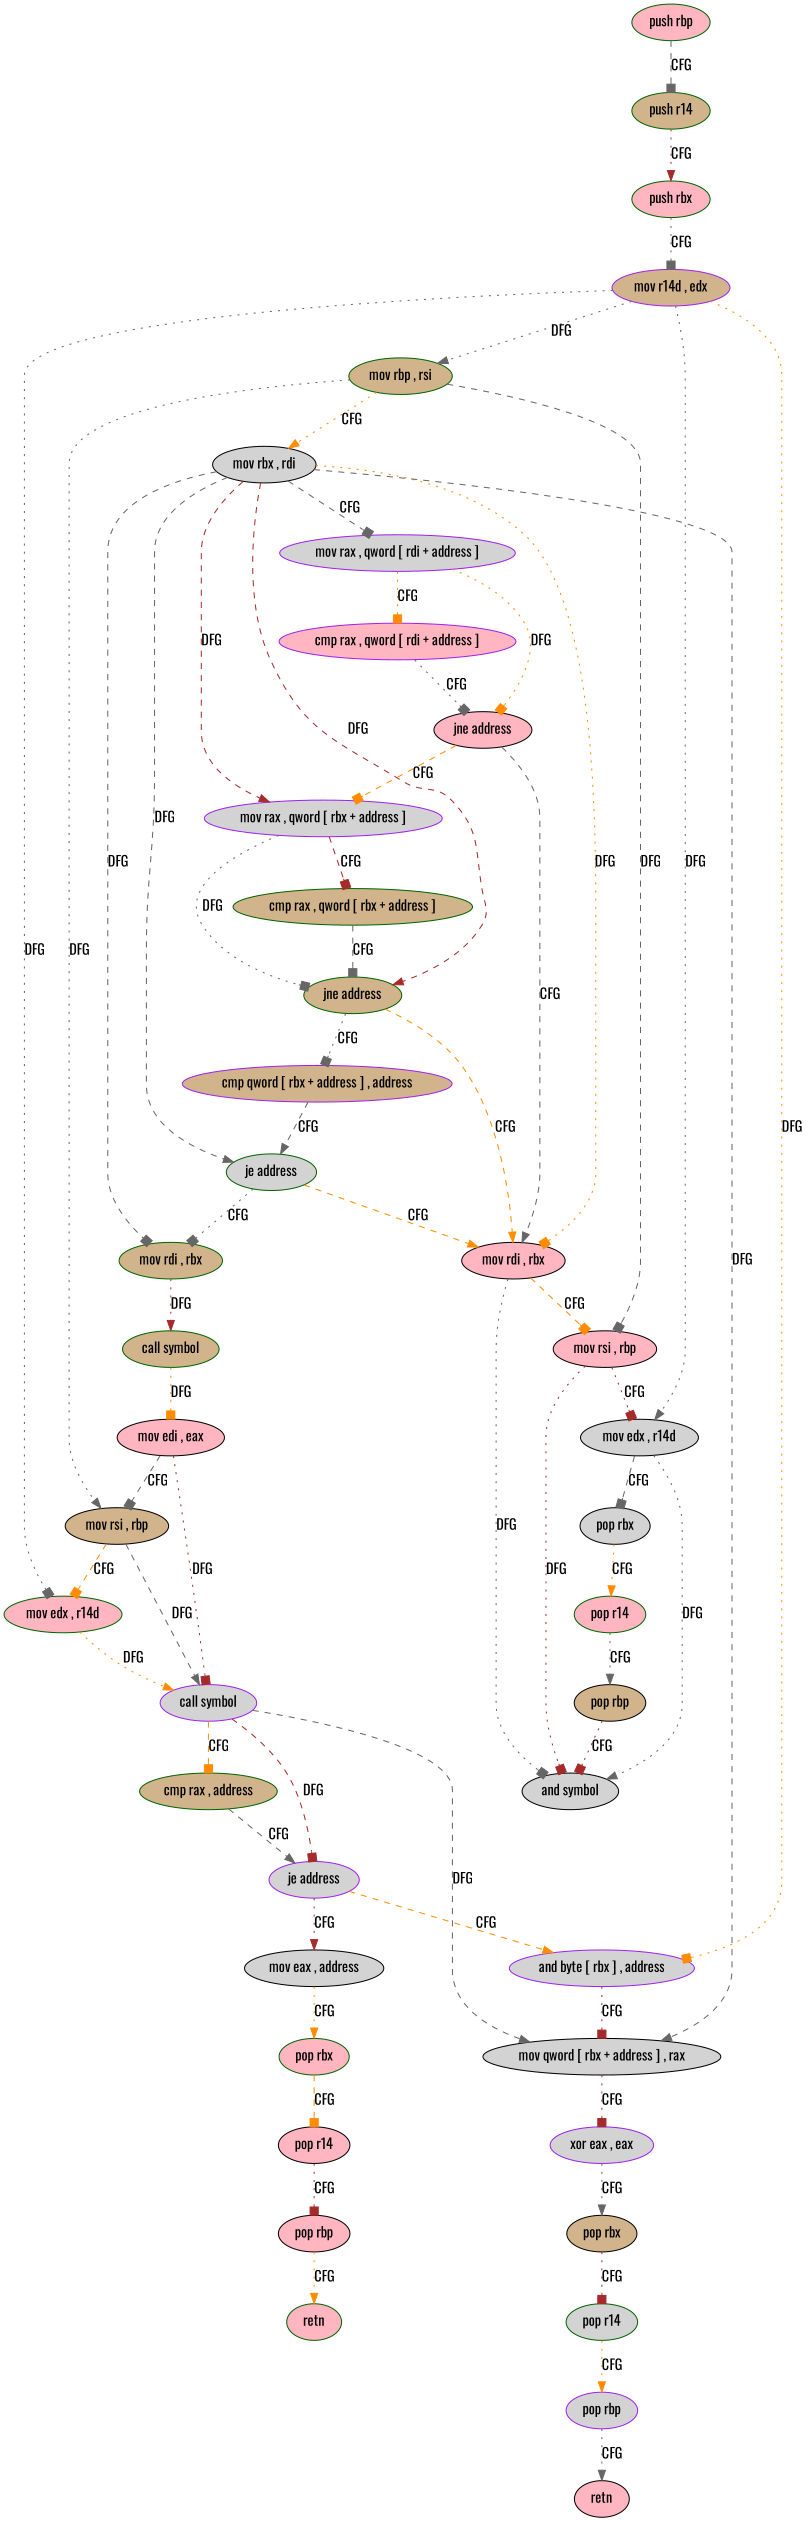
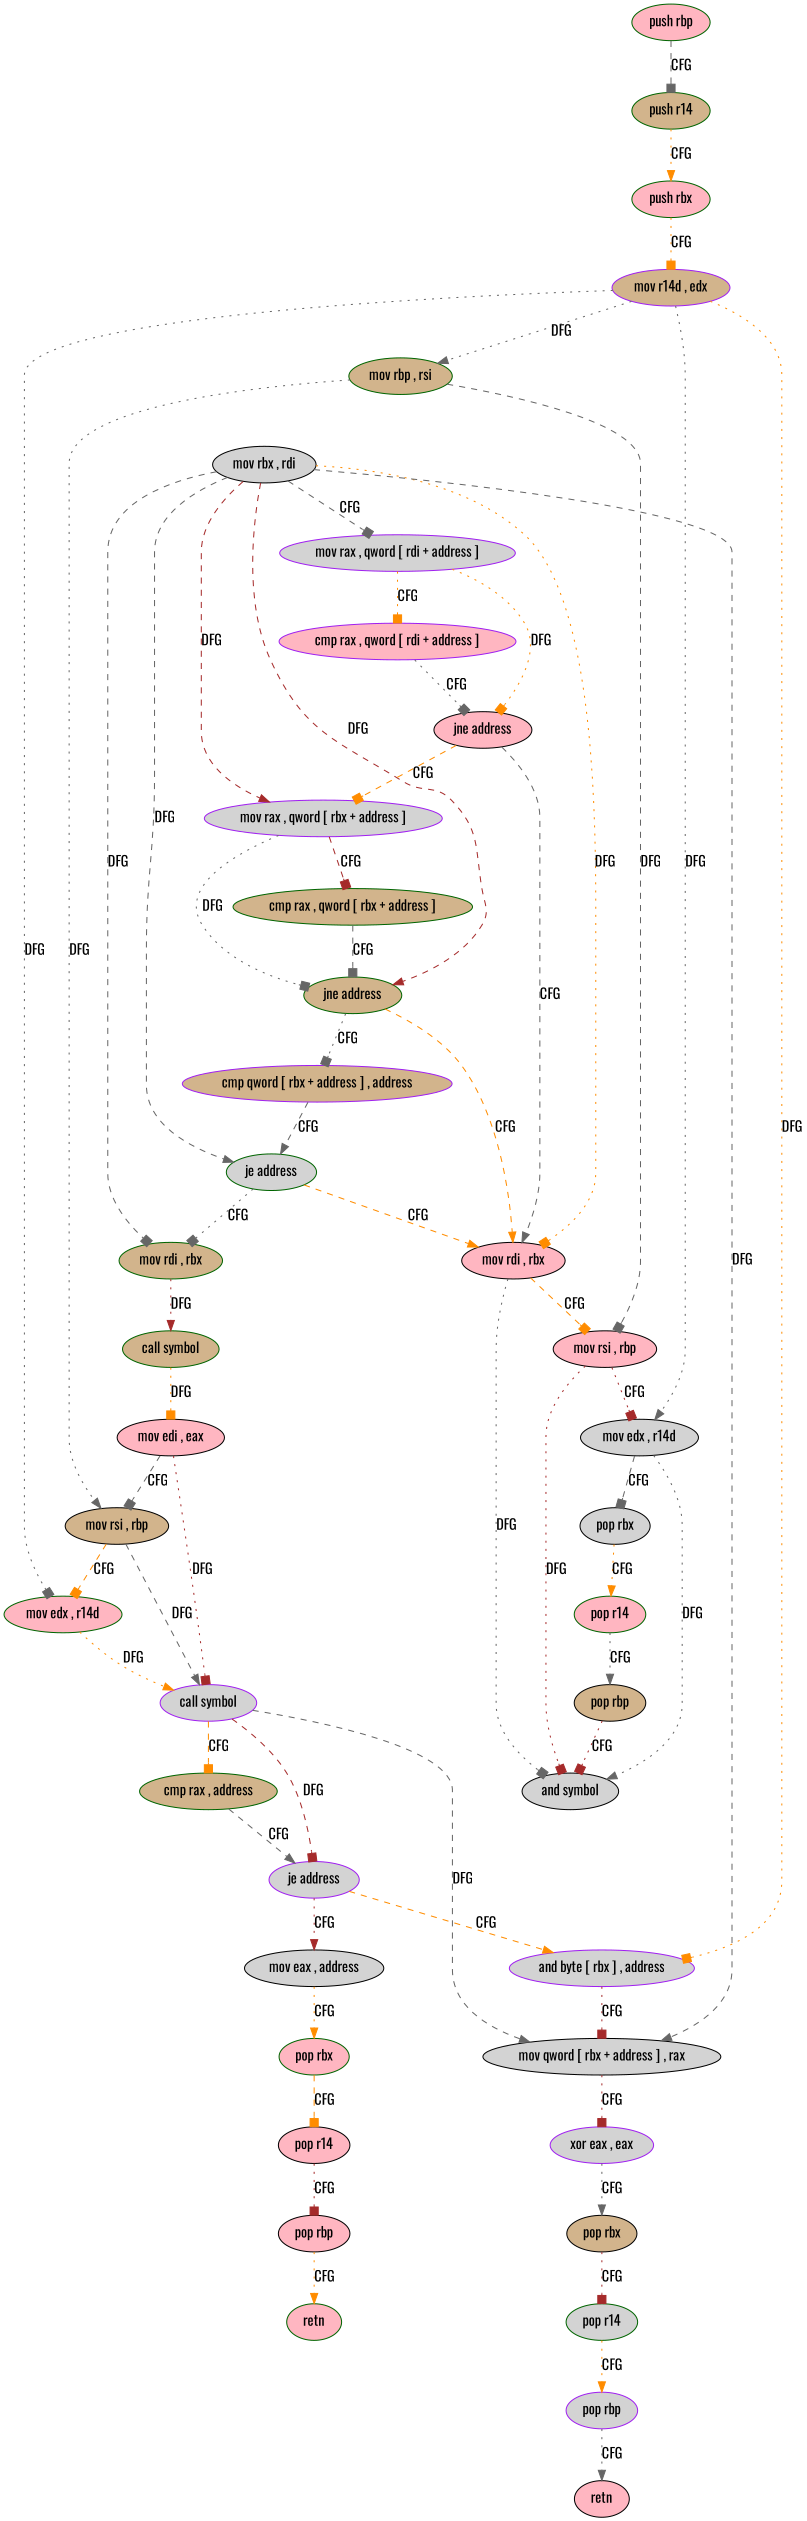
(671, 150) -> (671, 150)
(671, 238) -> (671, 238)
(337, 418) -> none
